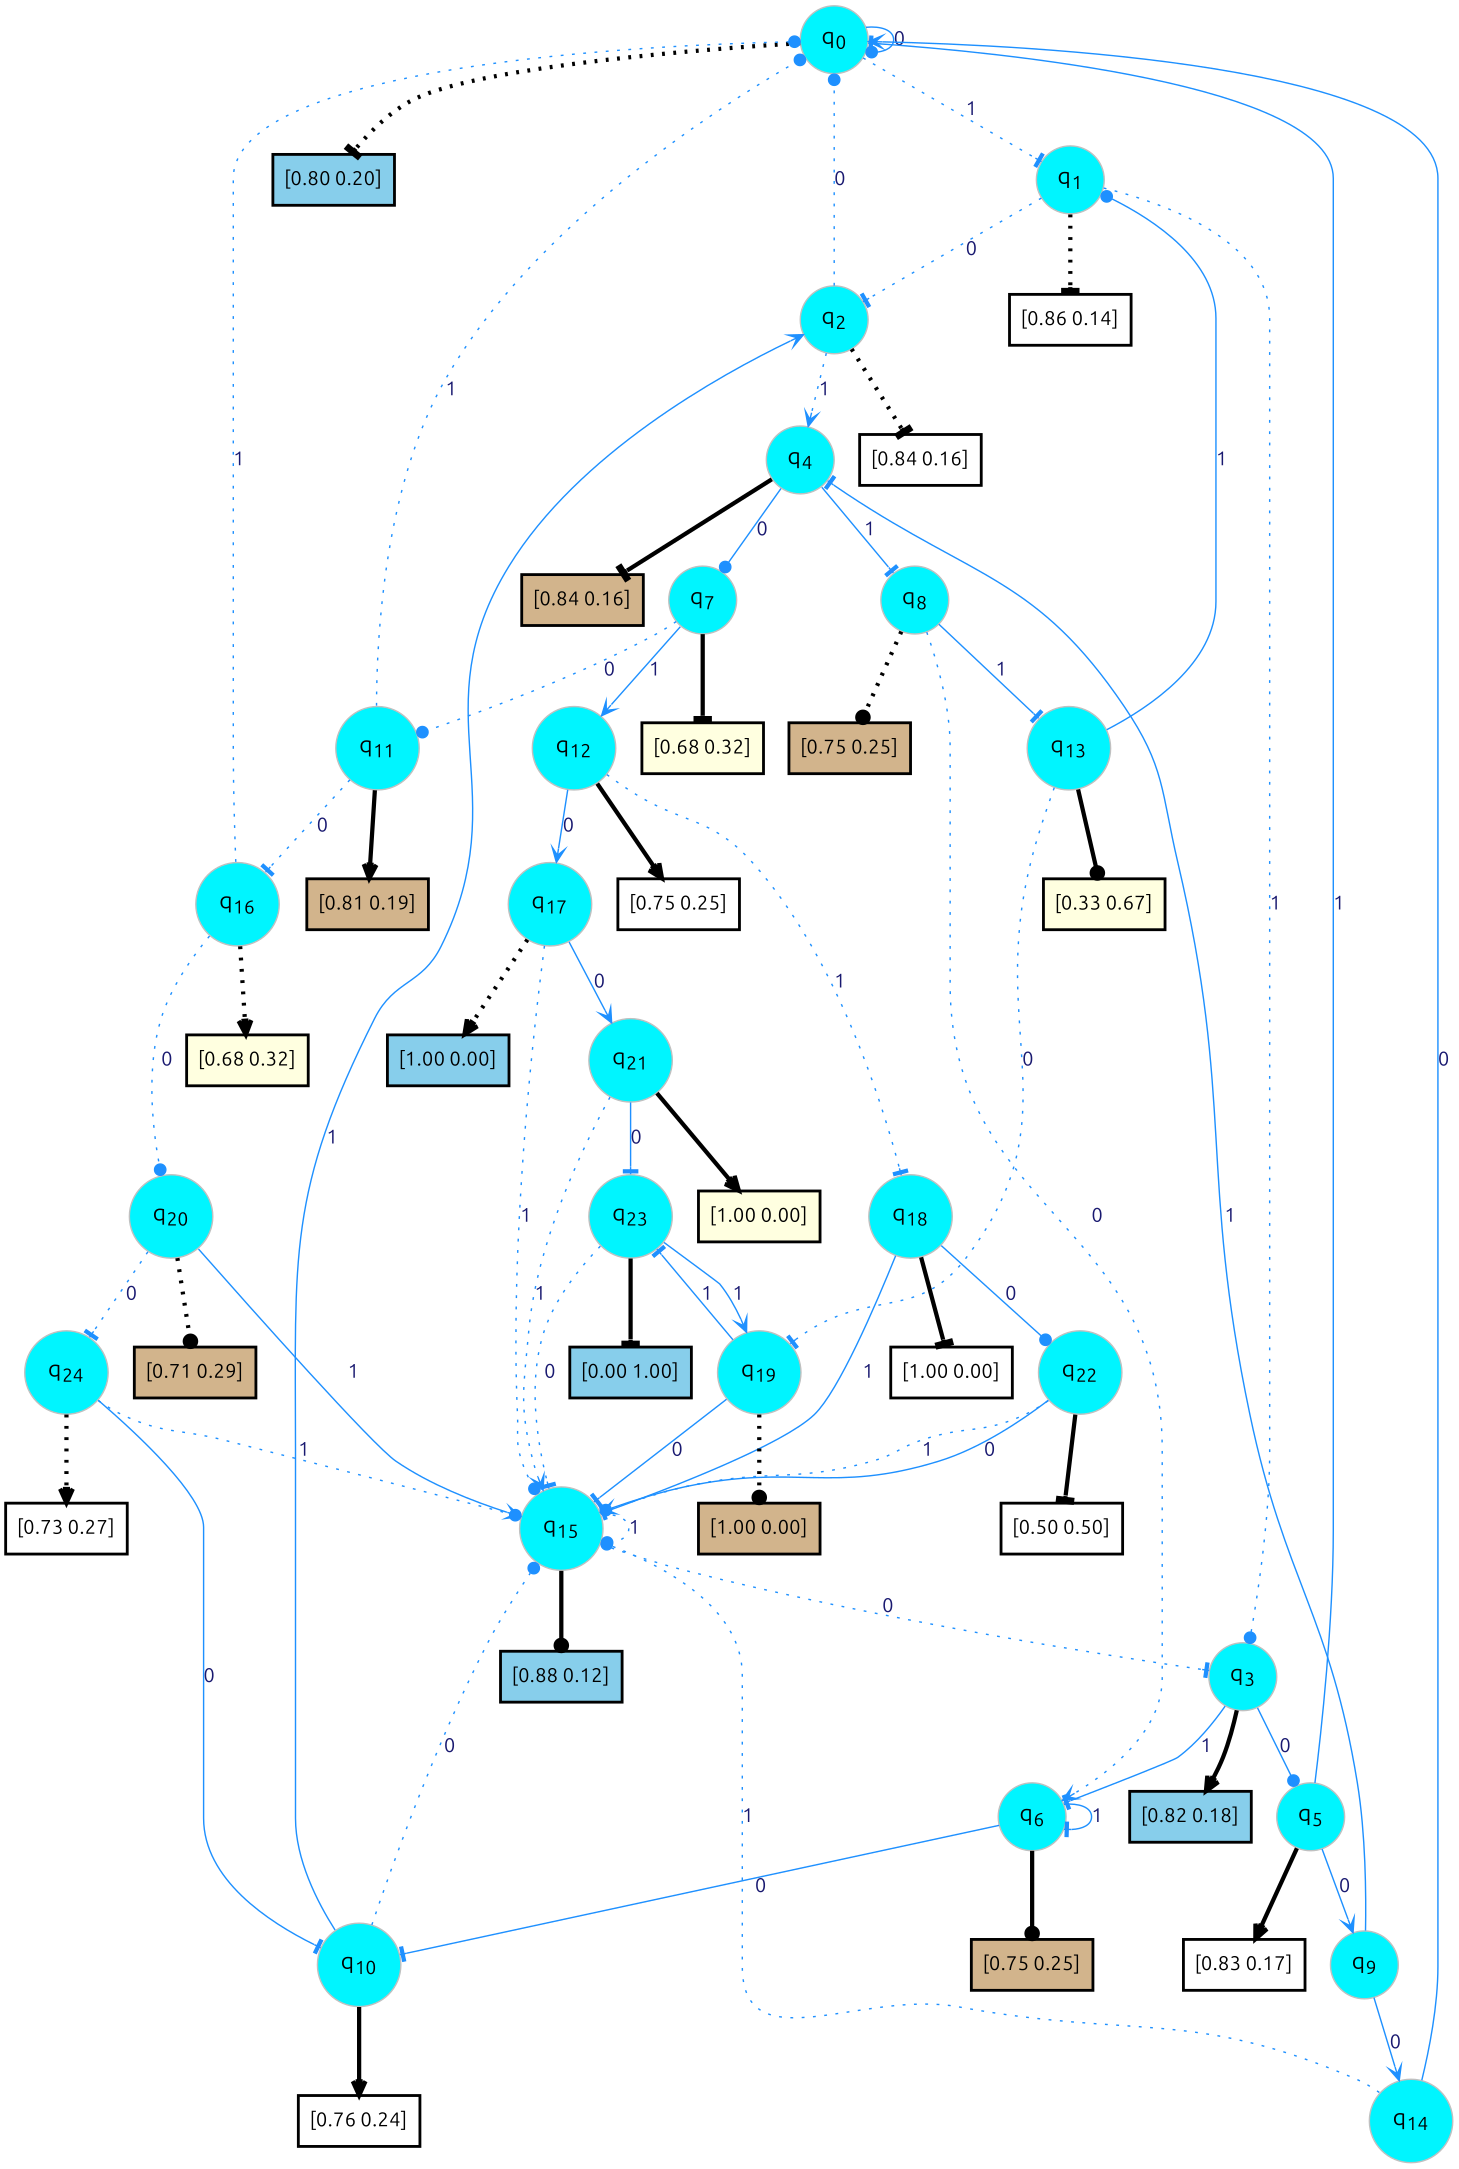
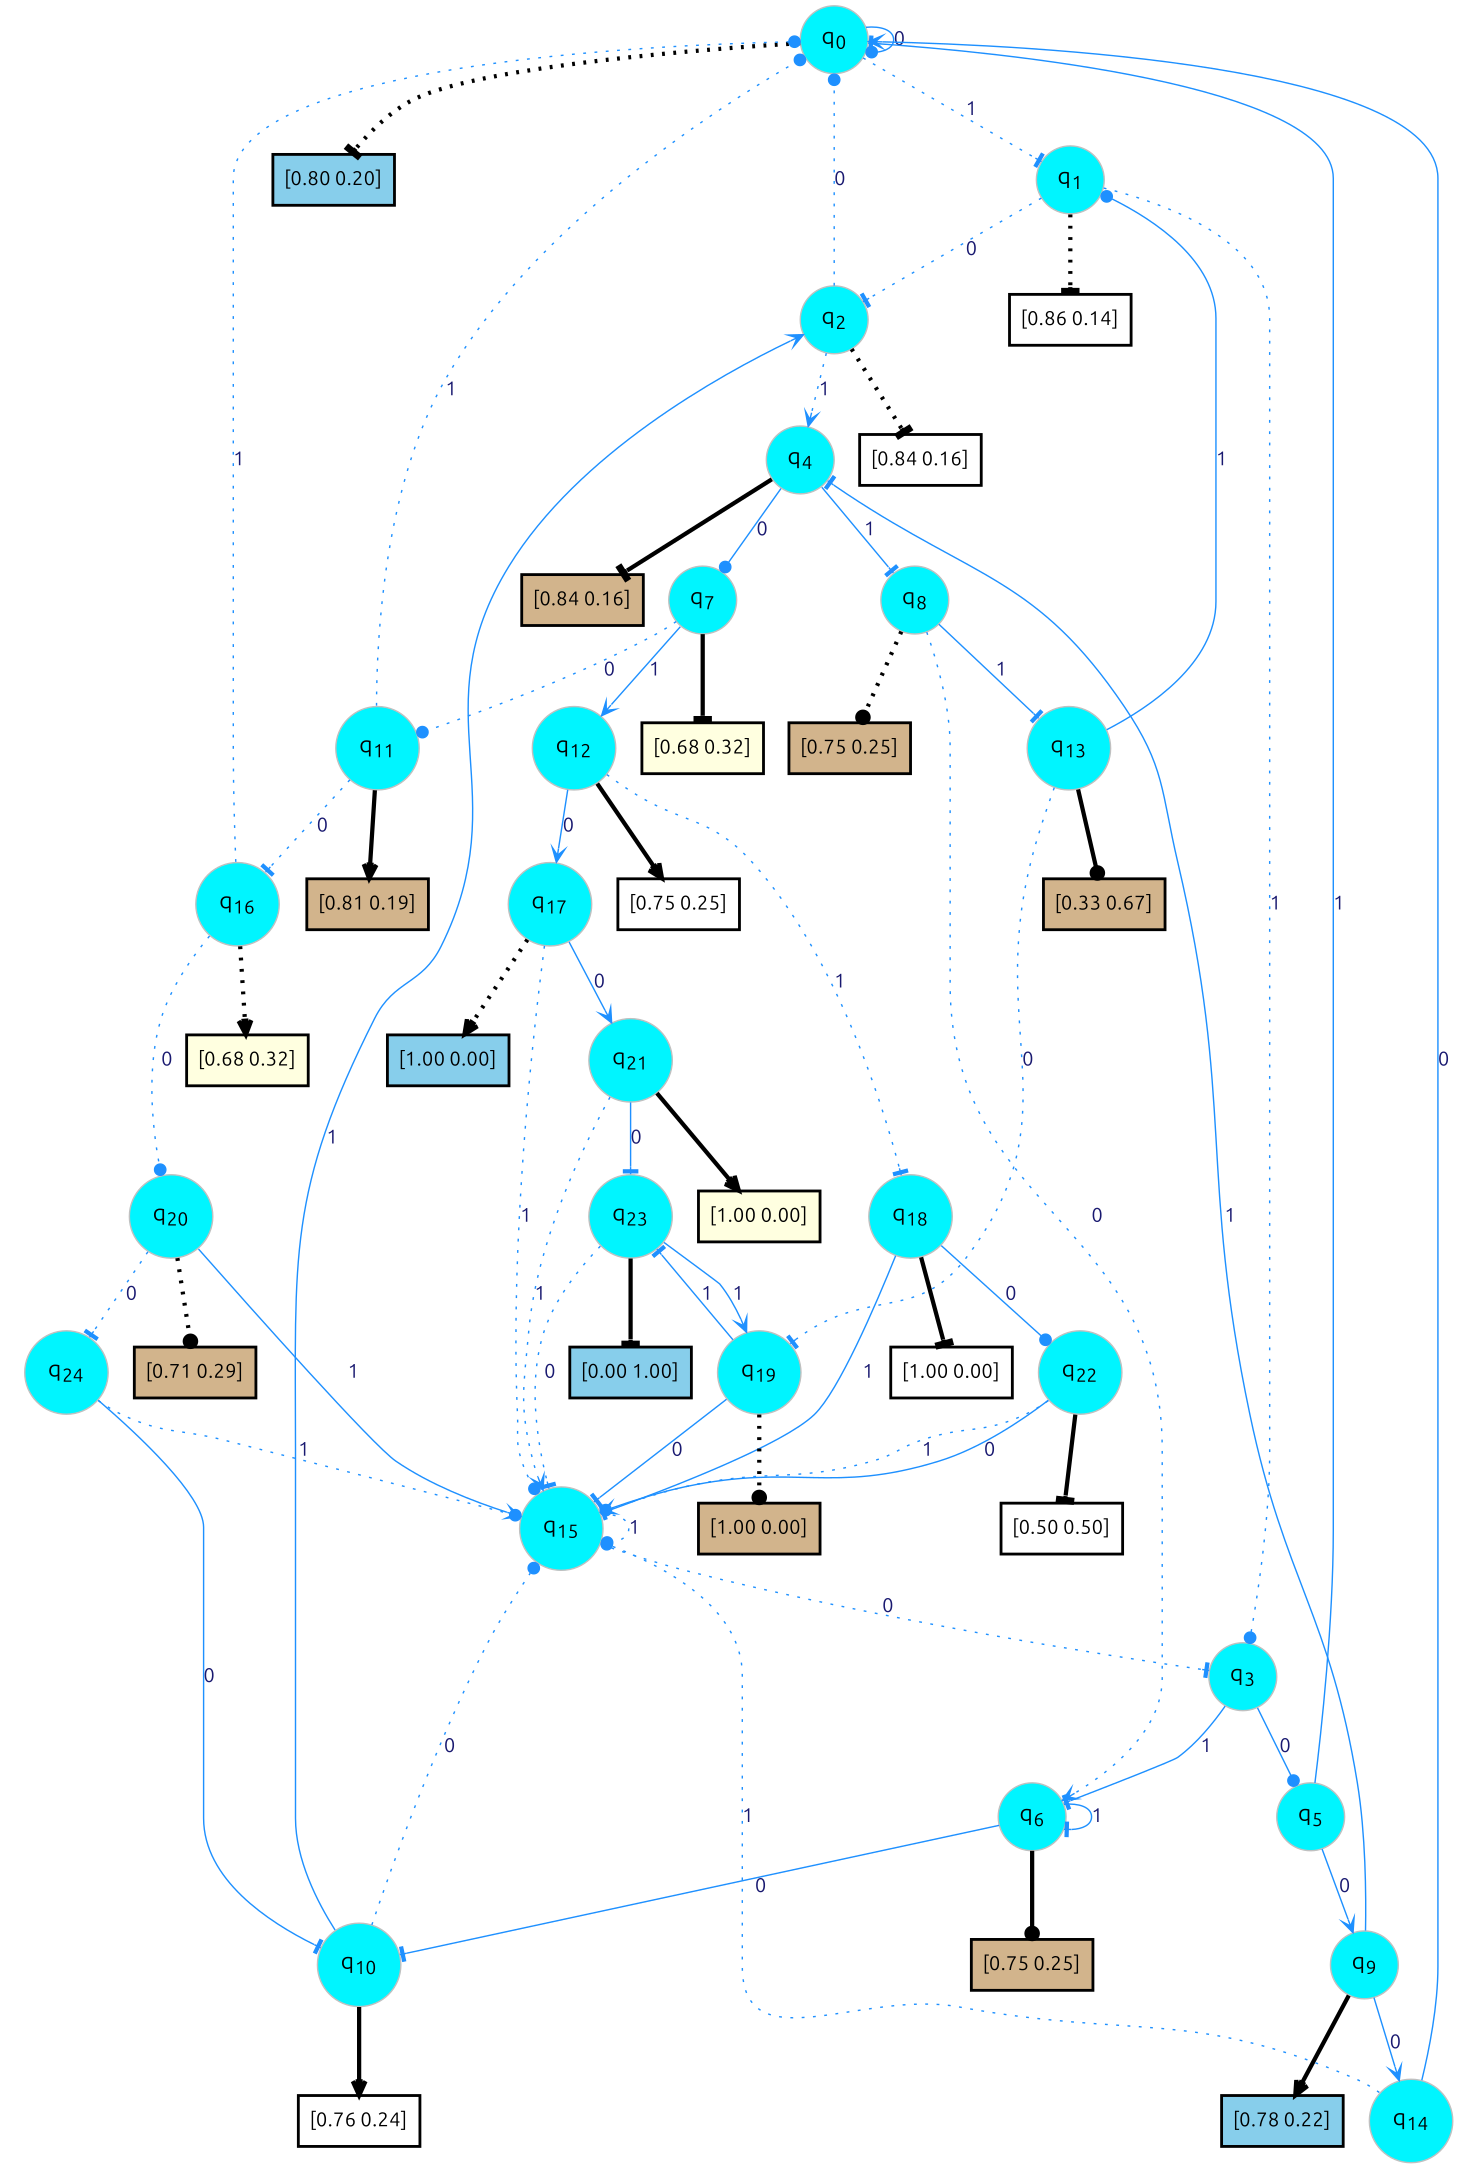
(1104, 904) -> (1104, 904)
(66, 1529) -> none
(561, 1677) -> none
(1190, 1817) -> none
(1244, 1965) -> none
none -> (1282, 2121)
